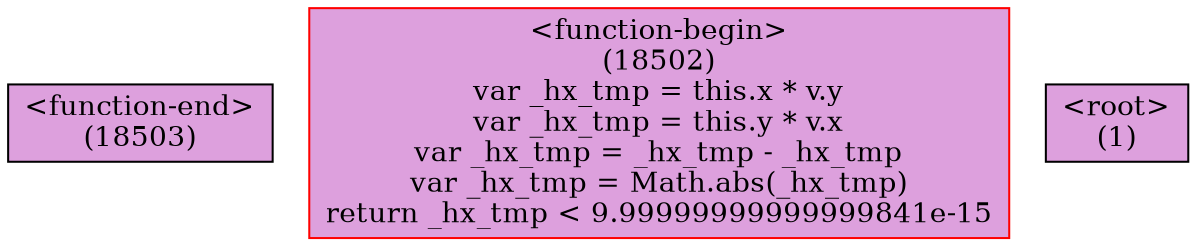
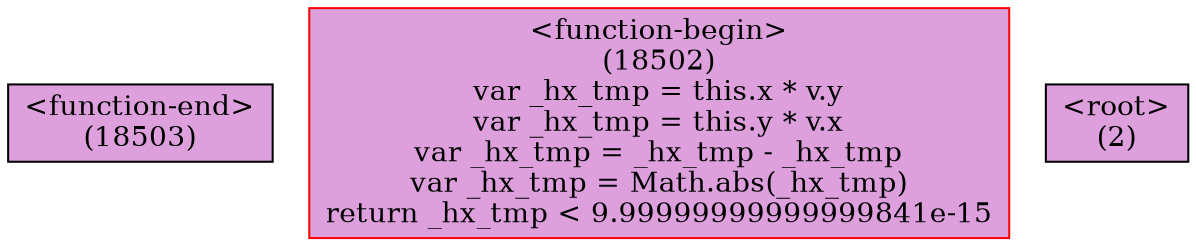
(1117, 123) -> (1117, 123)
